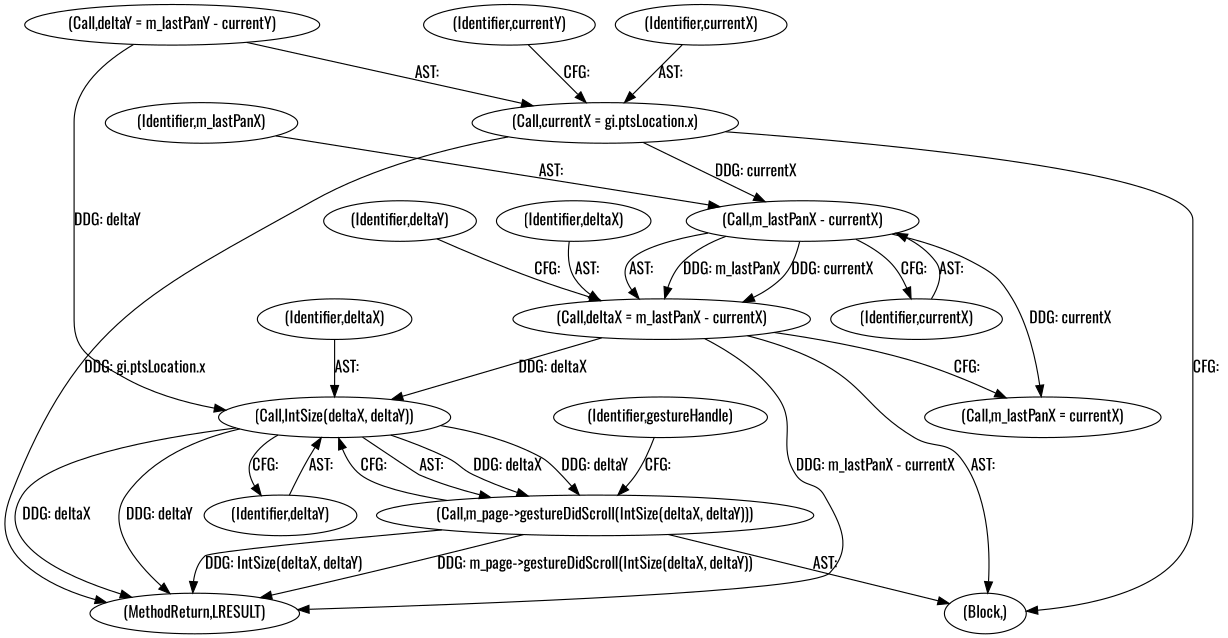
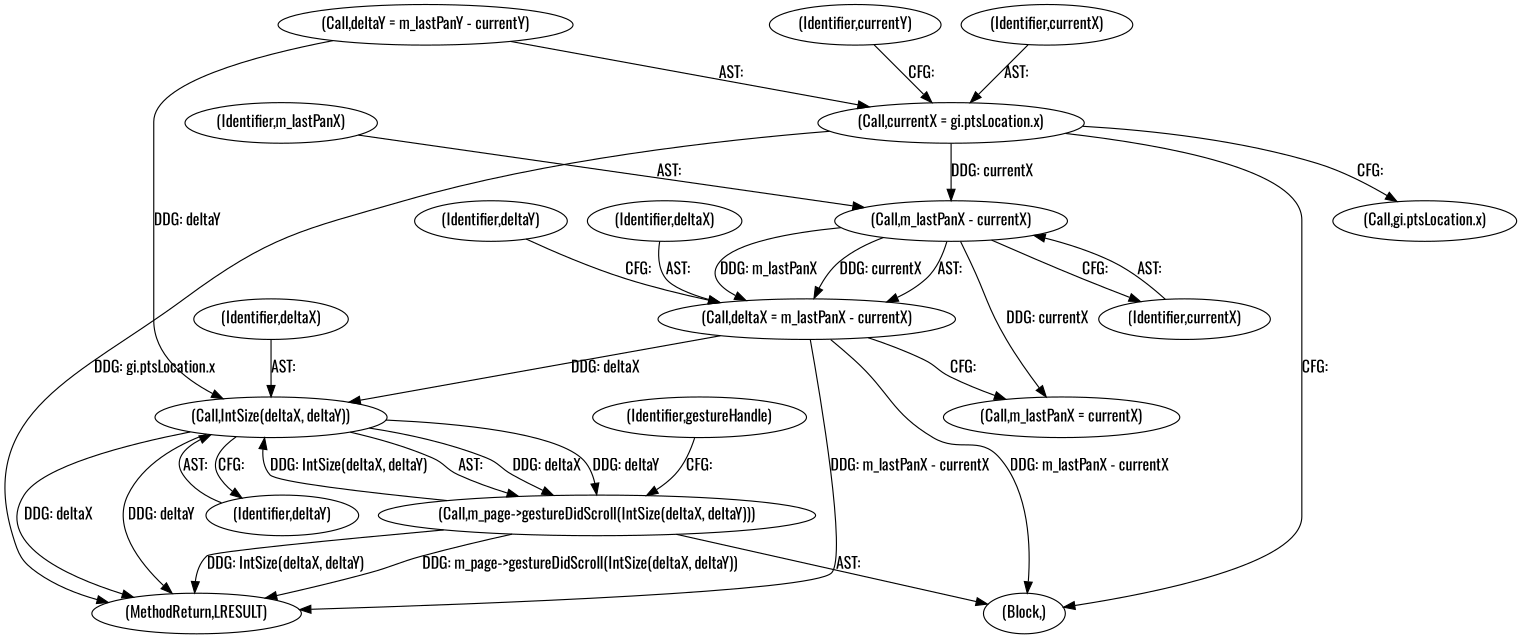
none -> (1425, 221)
(376, 466) -> (349, 466)
(985, 466) -> (1090, 466)
